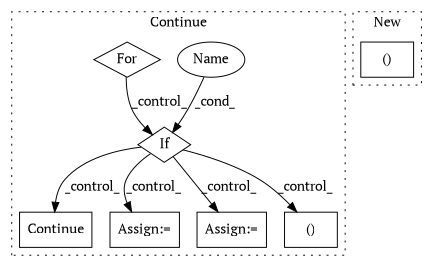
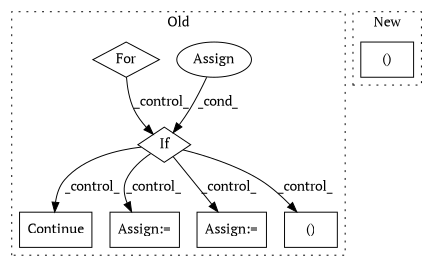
(178, 23) -> (178, 23)
(211, 60) -> (214, 60)
